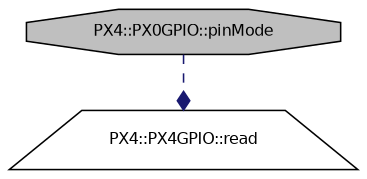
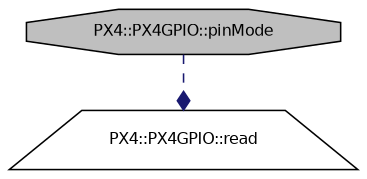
(184, 32) -> (184, 32)
